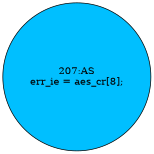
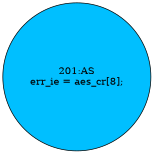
(77, 77) -> (77, 77)
